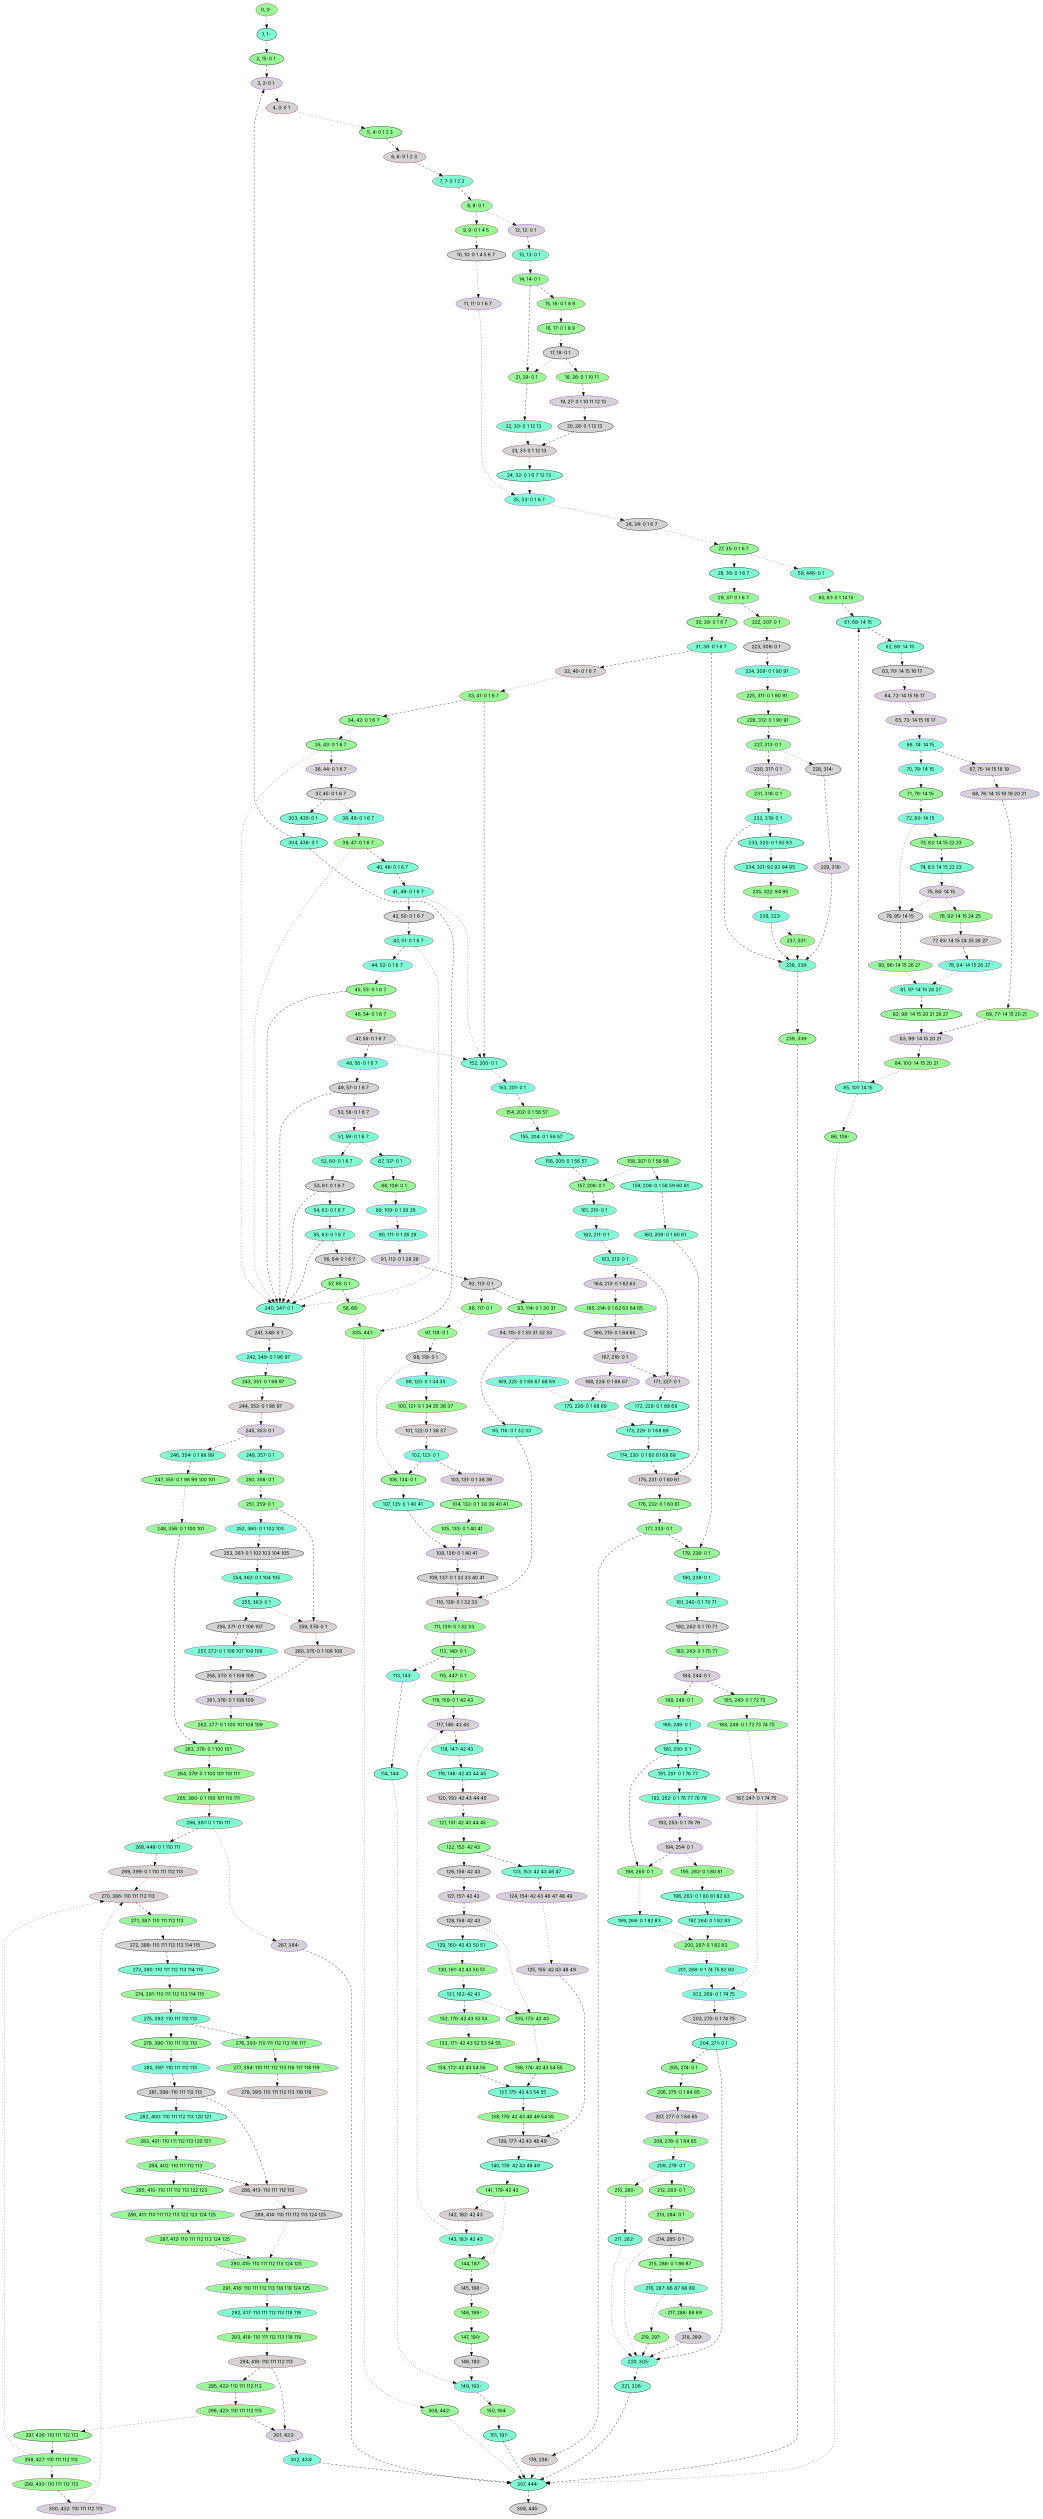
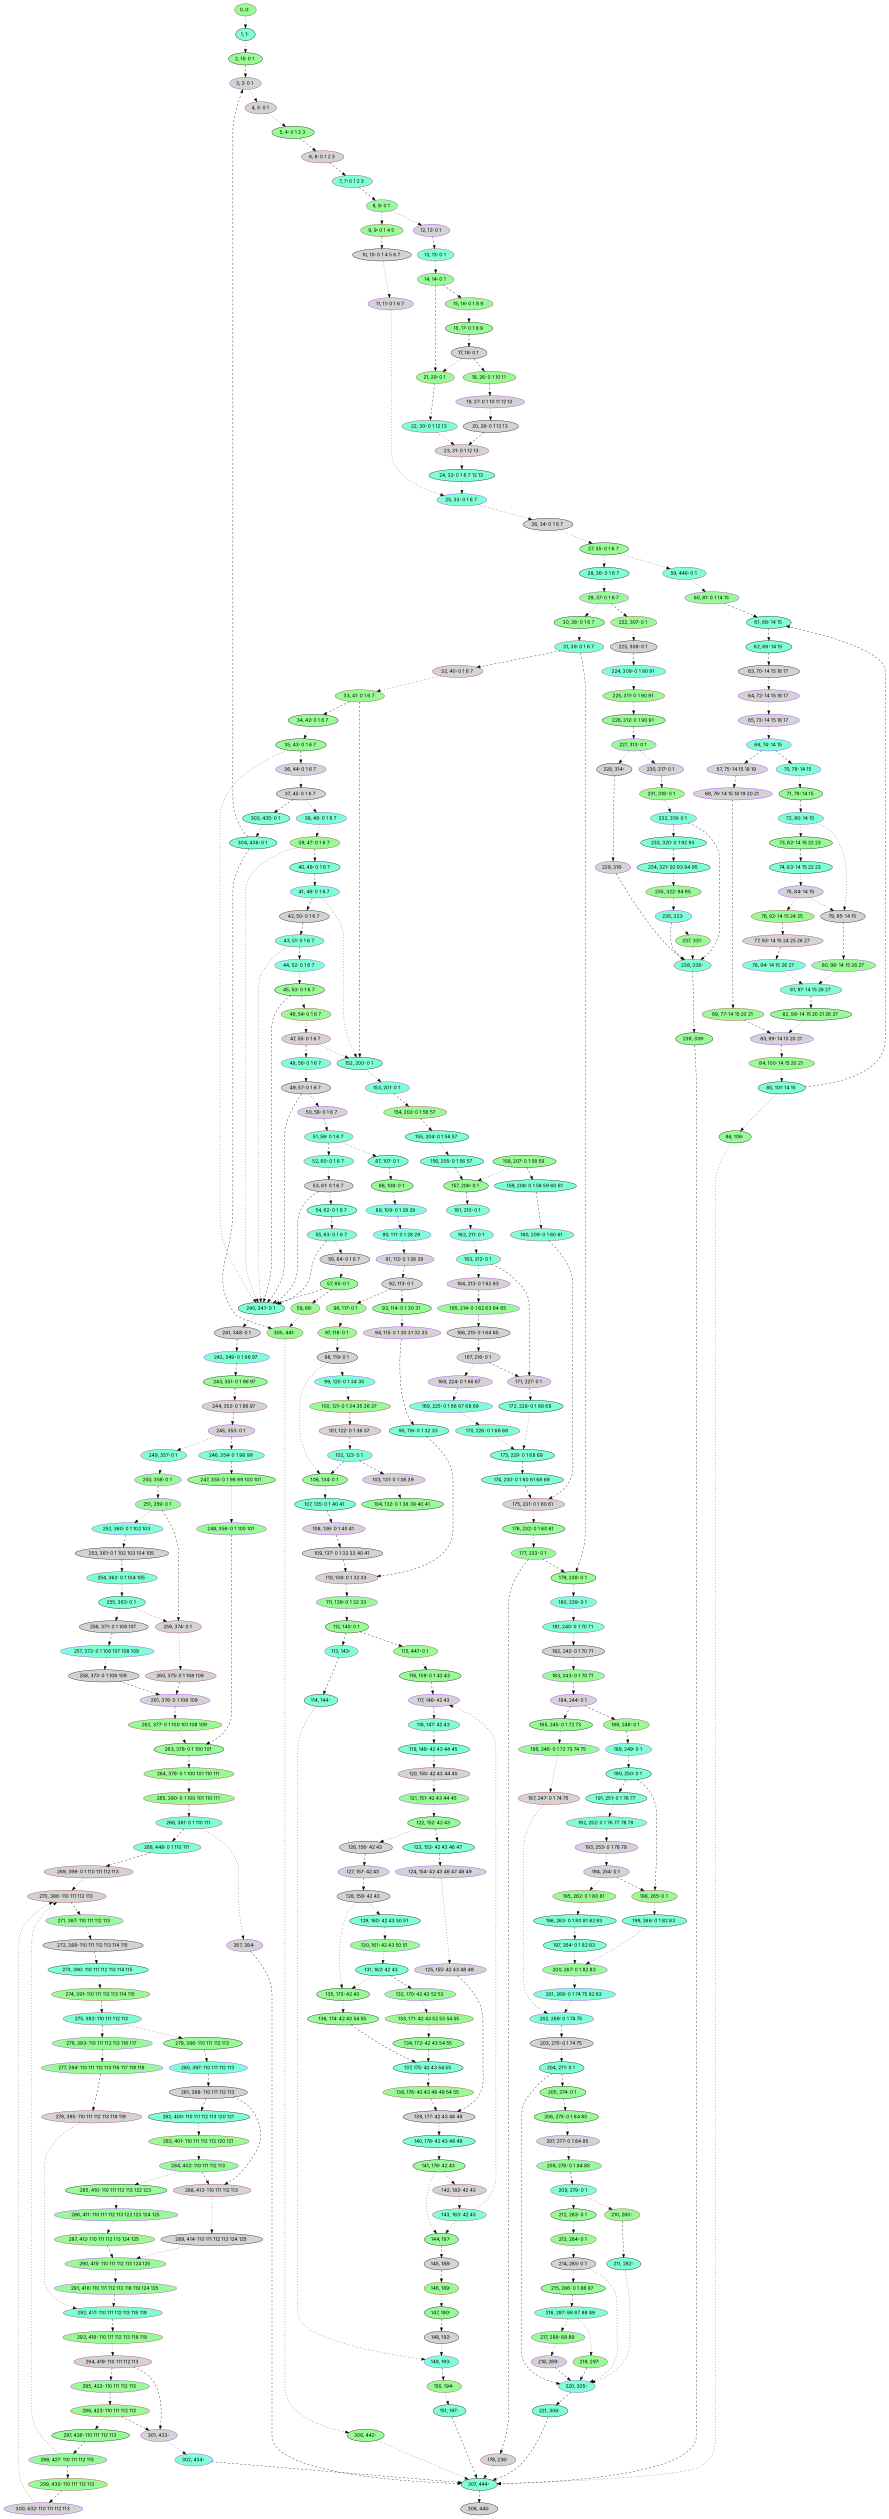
(769, 755) -> (646, 756)
(598, 1393) -> (456, 1393)
(463, 1529) -> none
none -> (45, 2215)
